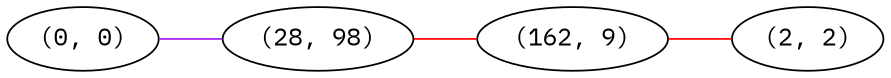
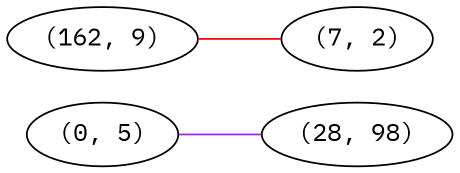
(83, 39) -> (103, 134)
(445, 39) -> none
(808, 39) -> (357, 39)
